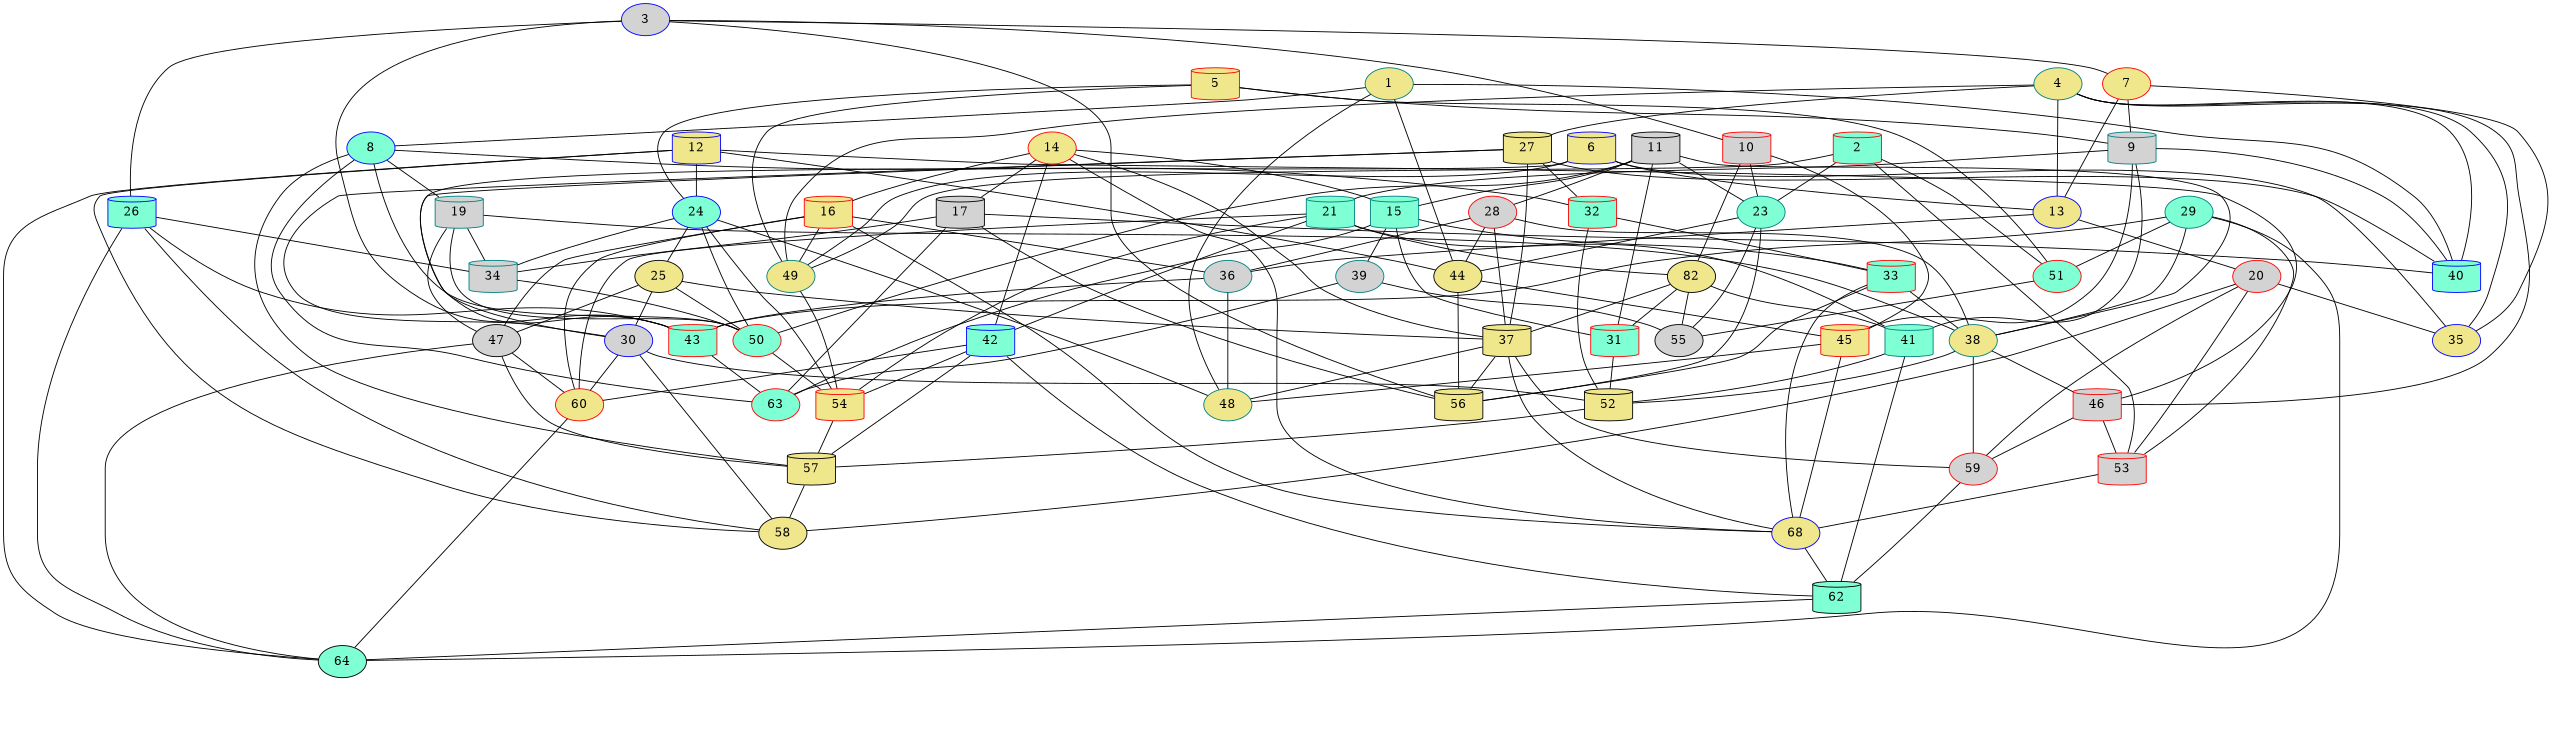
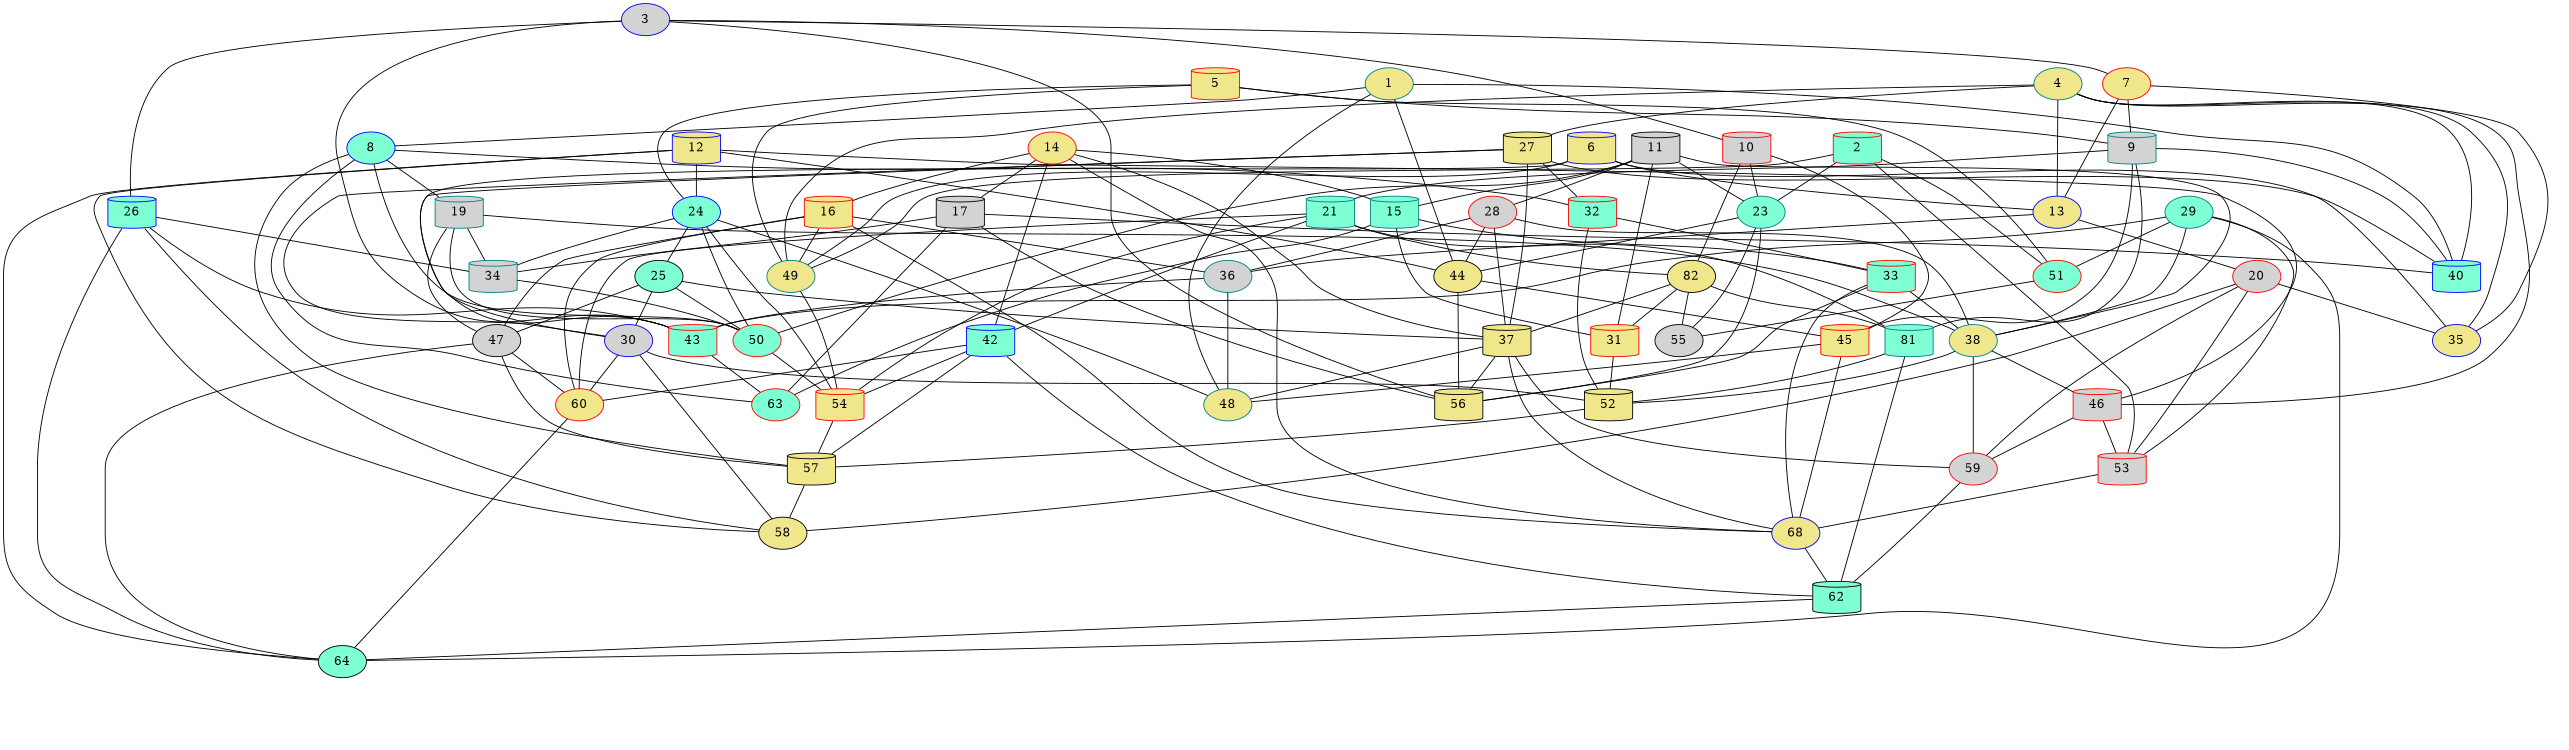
(659, 276) -> (659, 276)
(1360, 276) -> none
(1615, 341) -> (1615, 341)
(1909, 341) -> (1909, 341)
